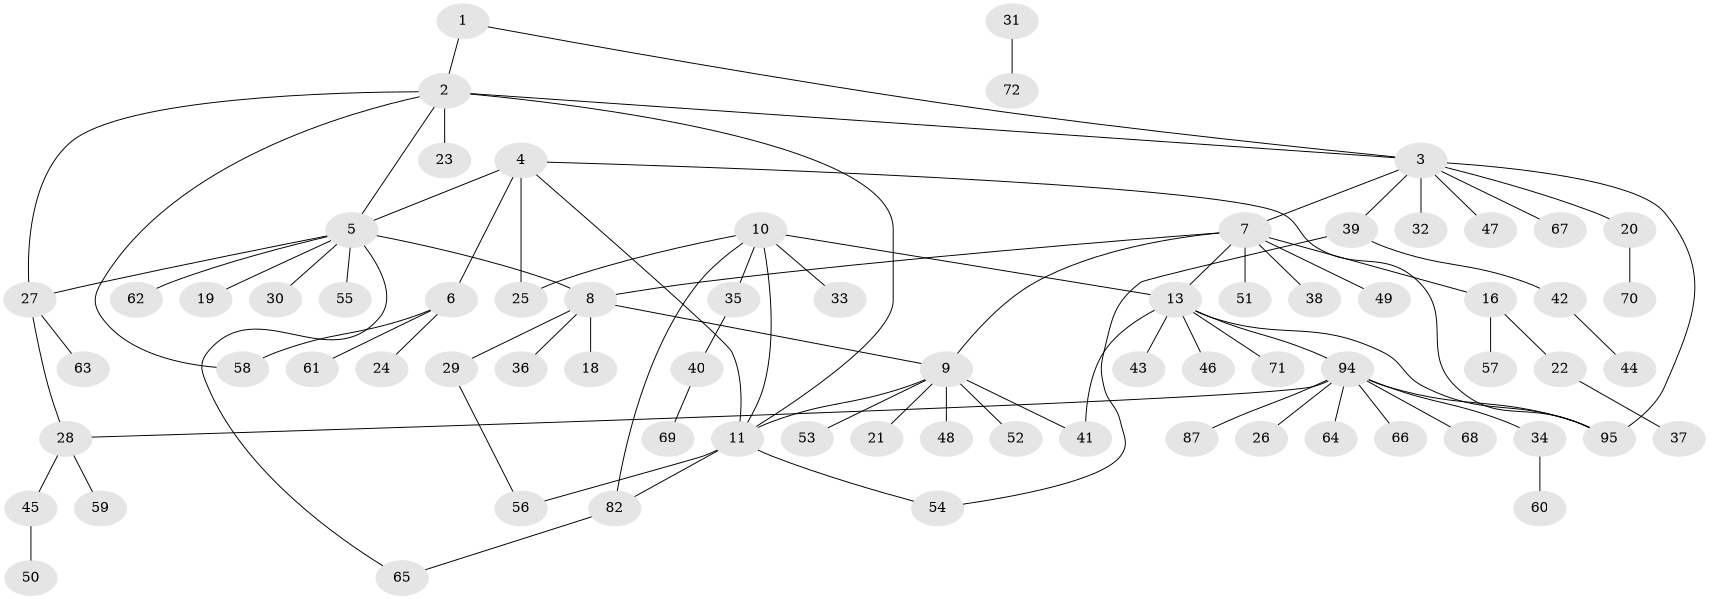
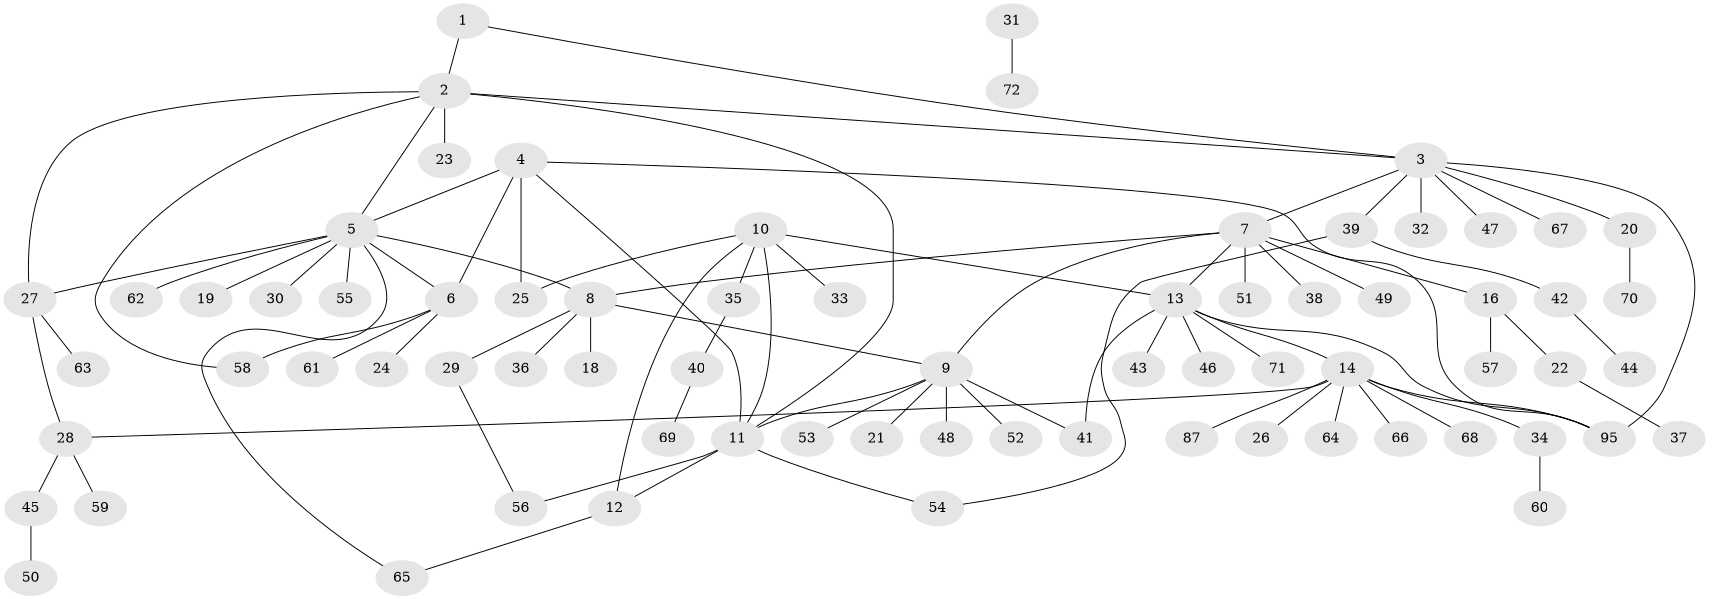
none -> (402, 265)
(1348, 369) -> (1348, 369)
(615, 508) -> (615, 508)
